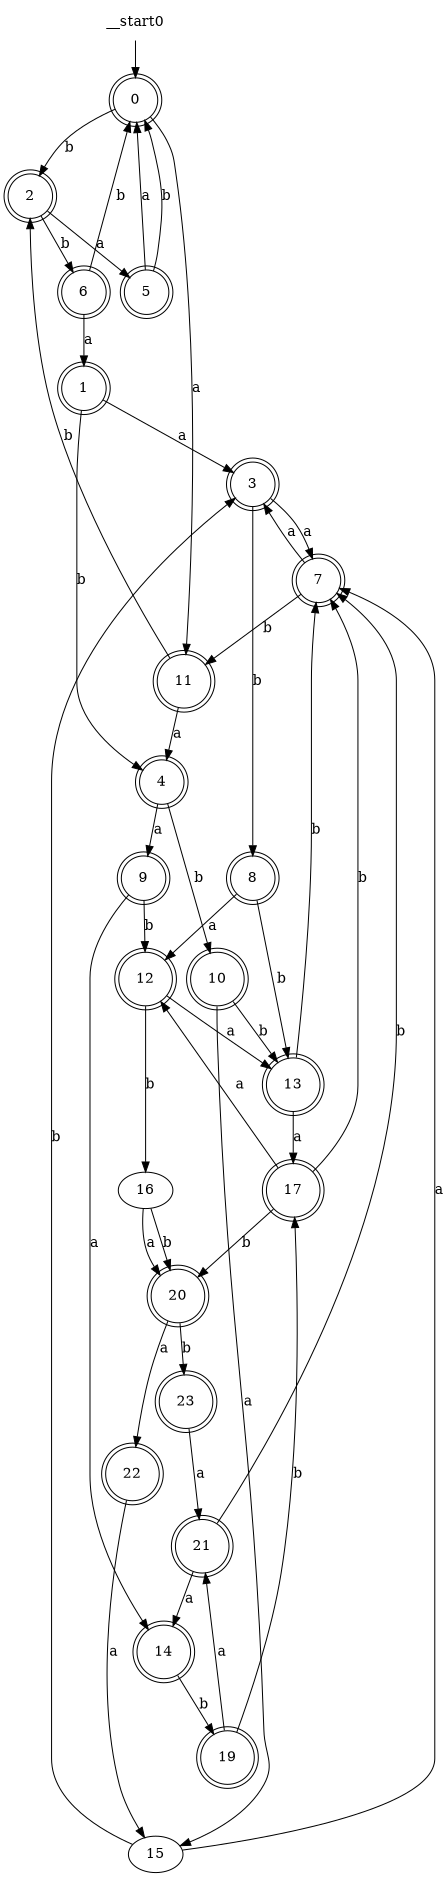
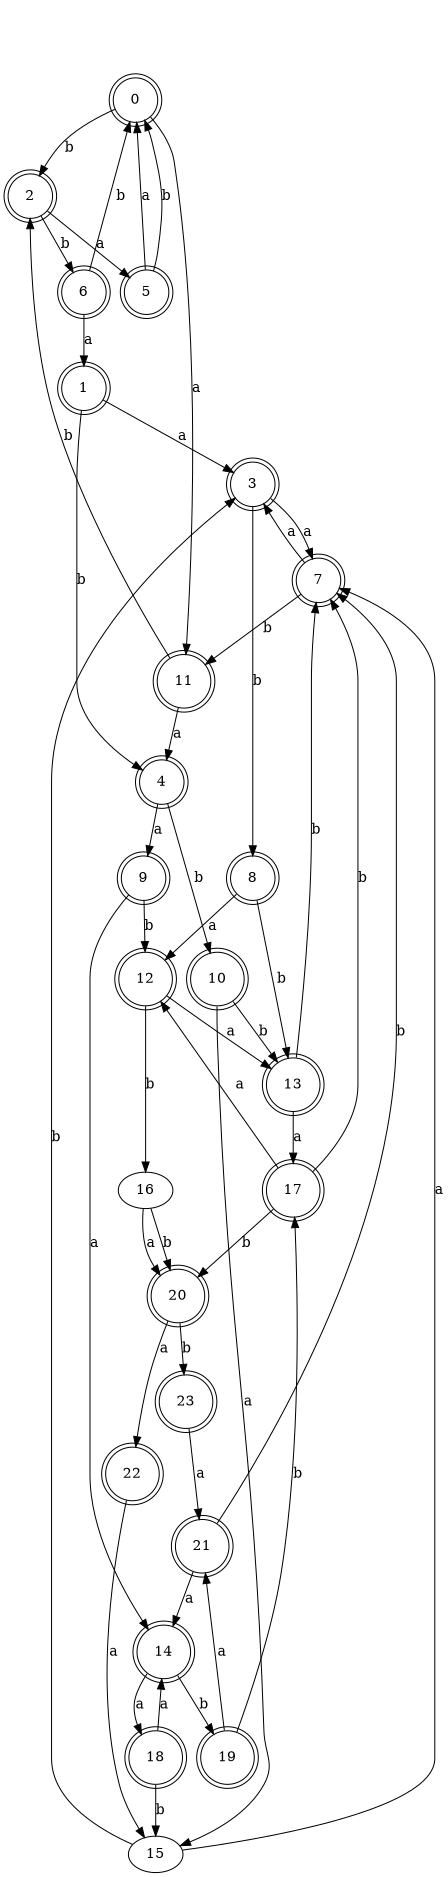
(135, 22) -> none
none -> (156, 1758)
